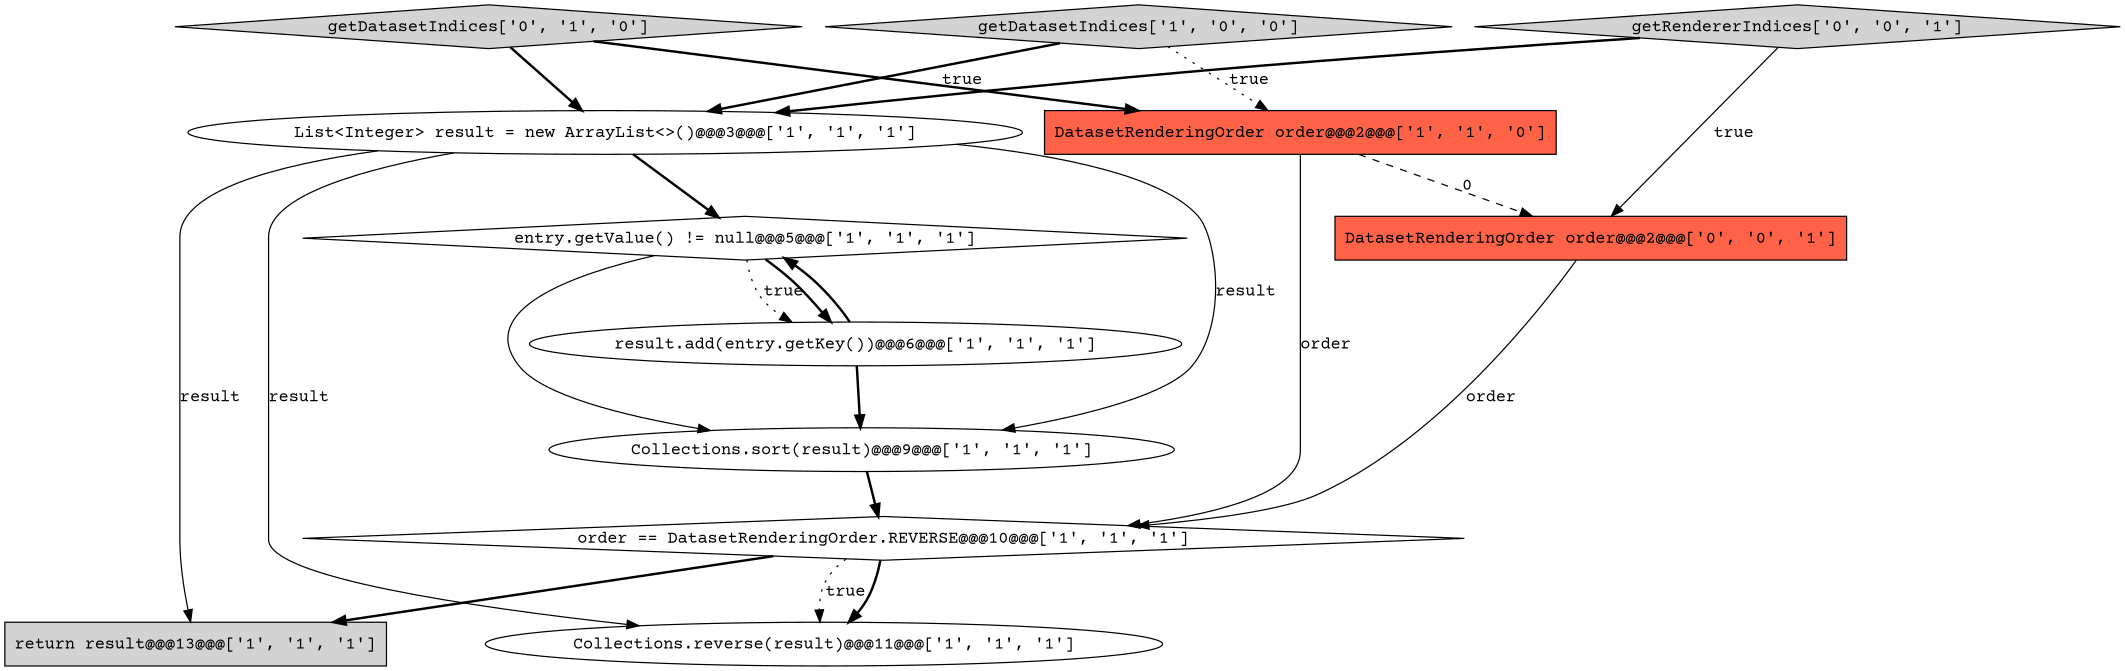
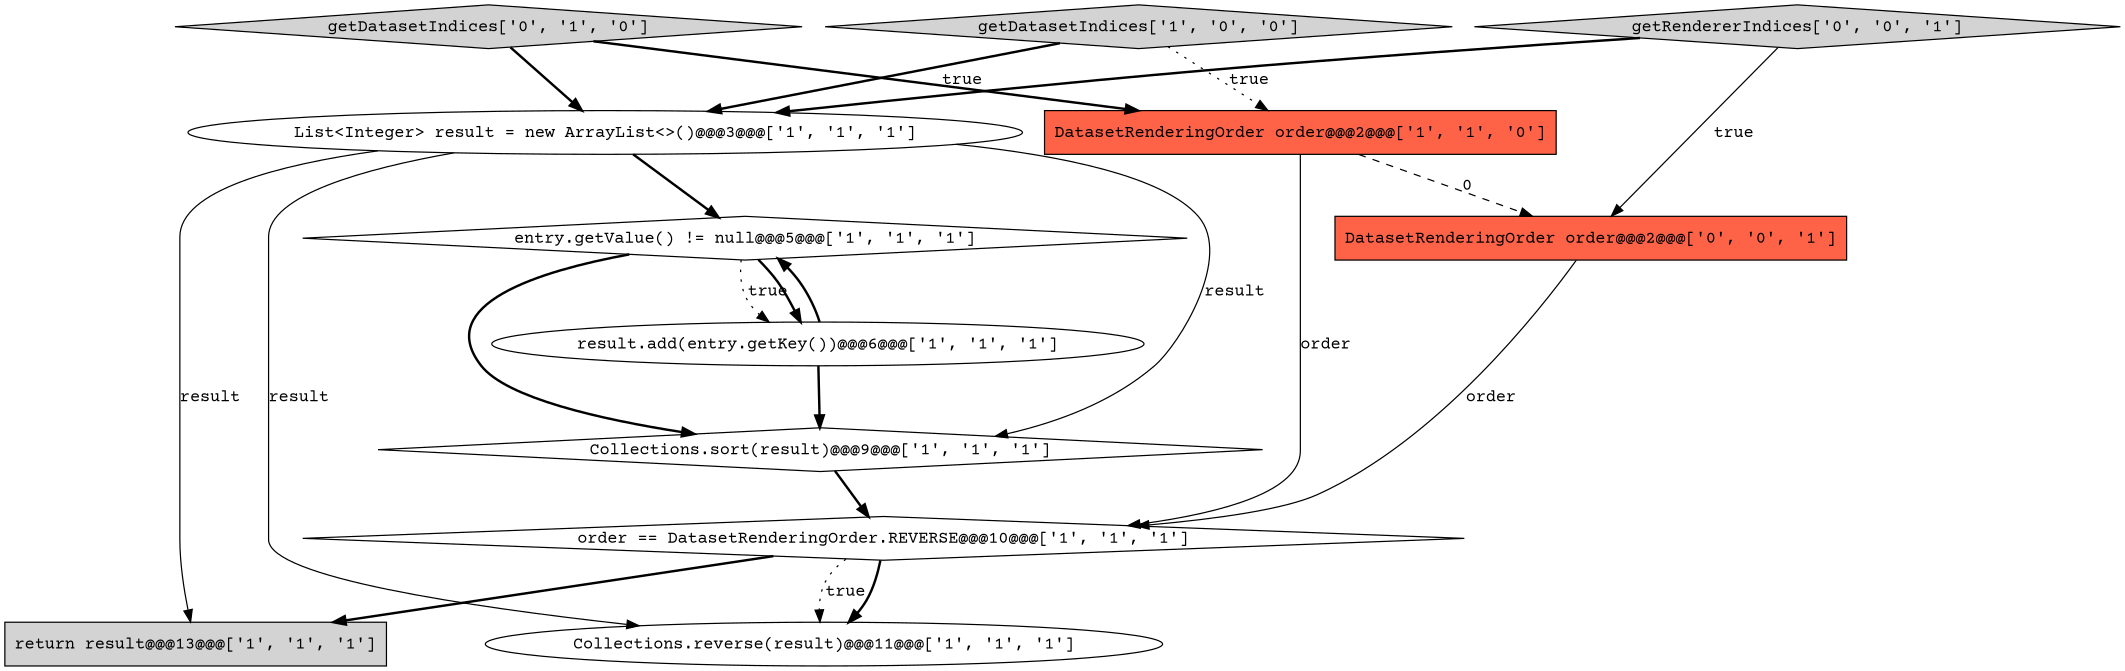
(516, 360) -> (480, 363)
(862, 450) -> (820, 450)
